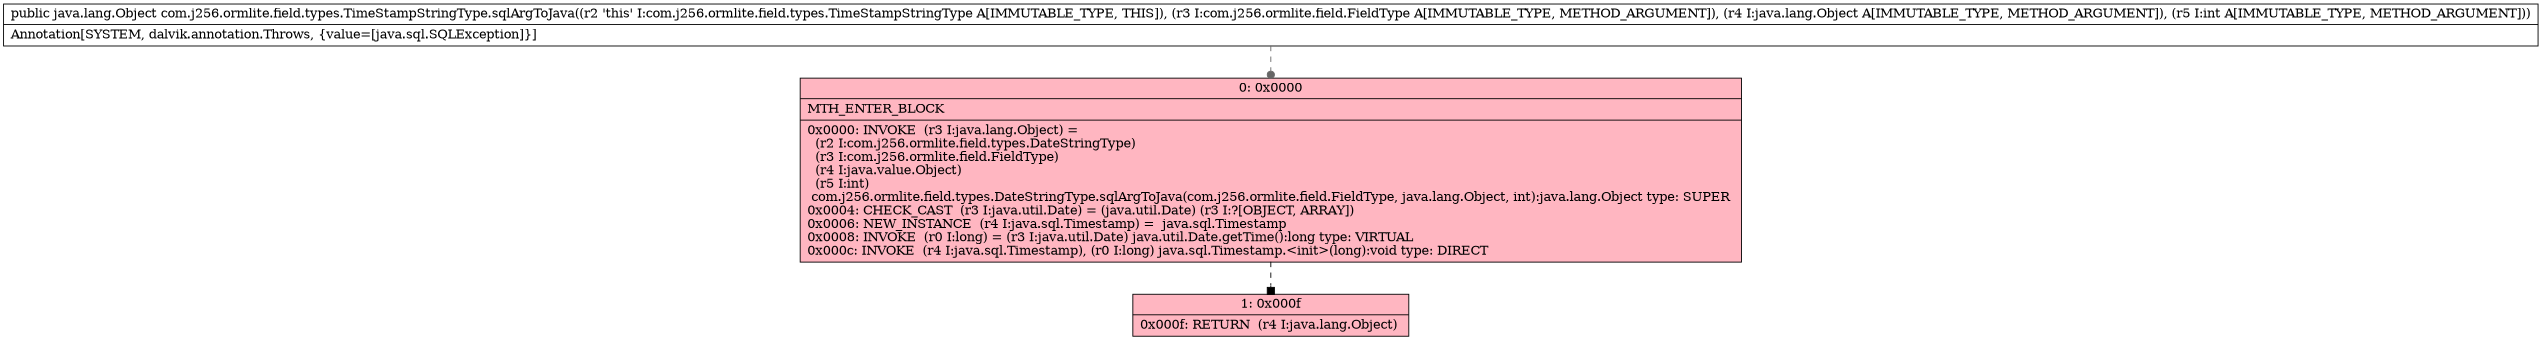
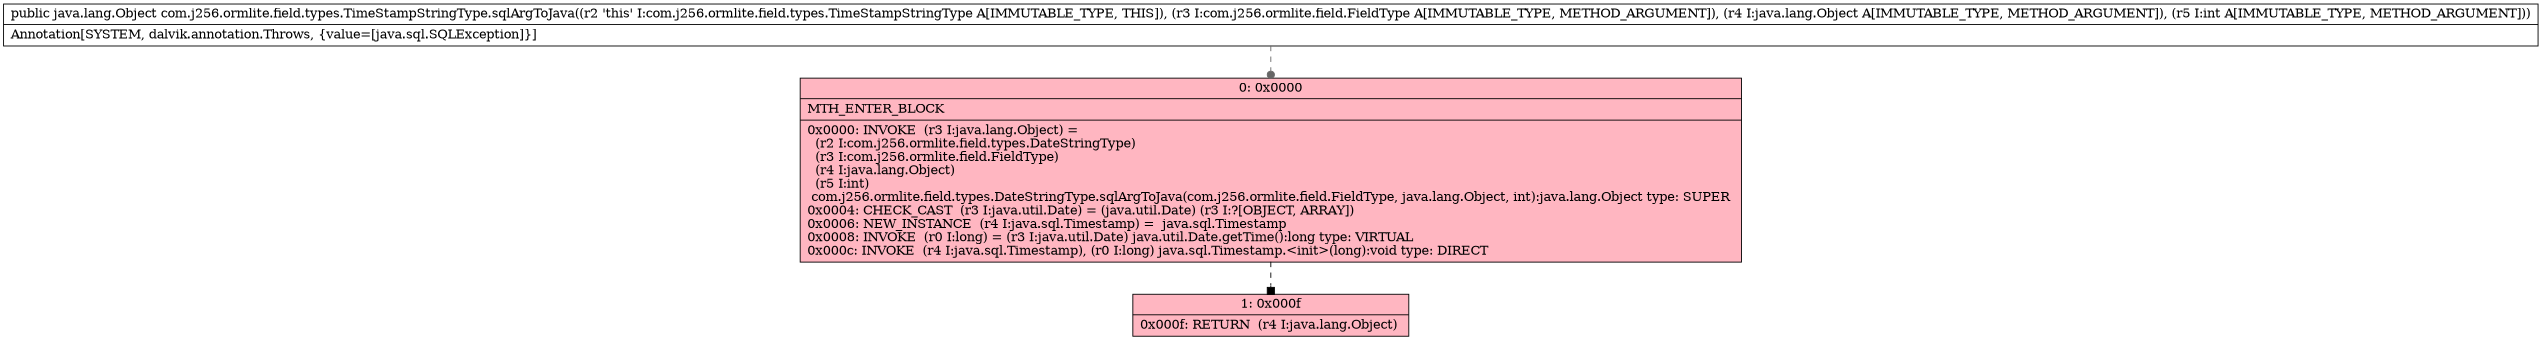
(885, 171) -> (881, 171)
